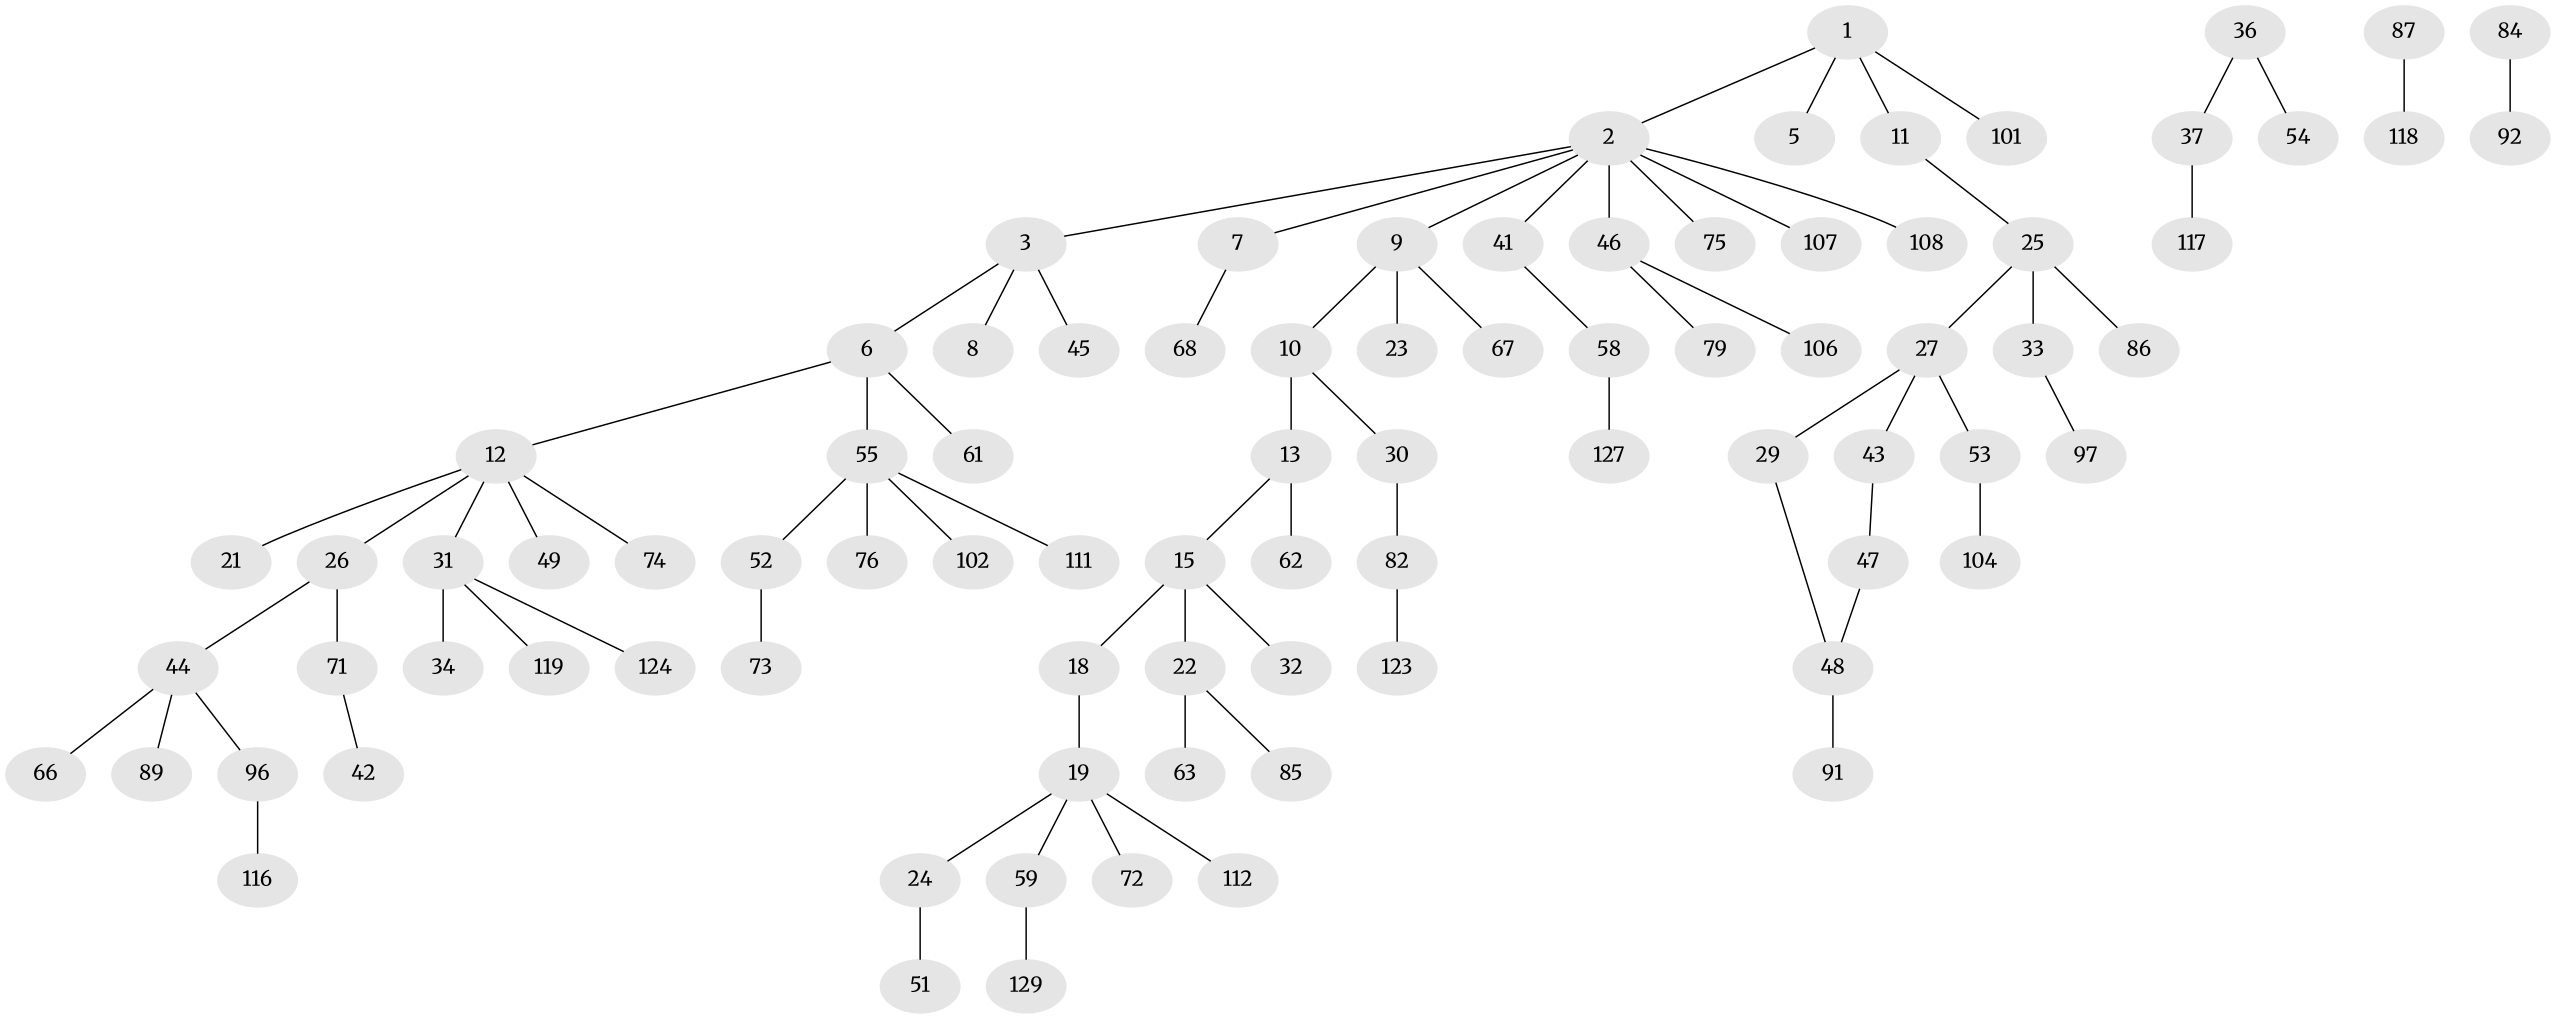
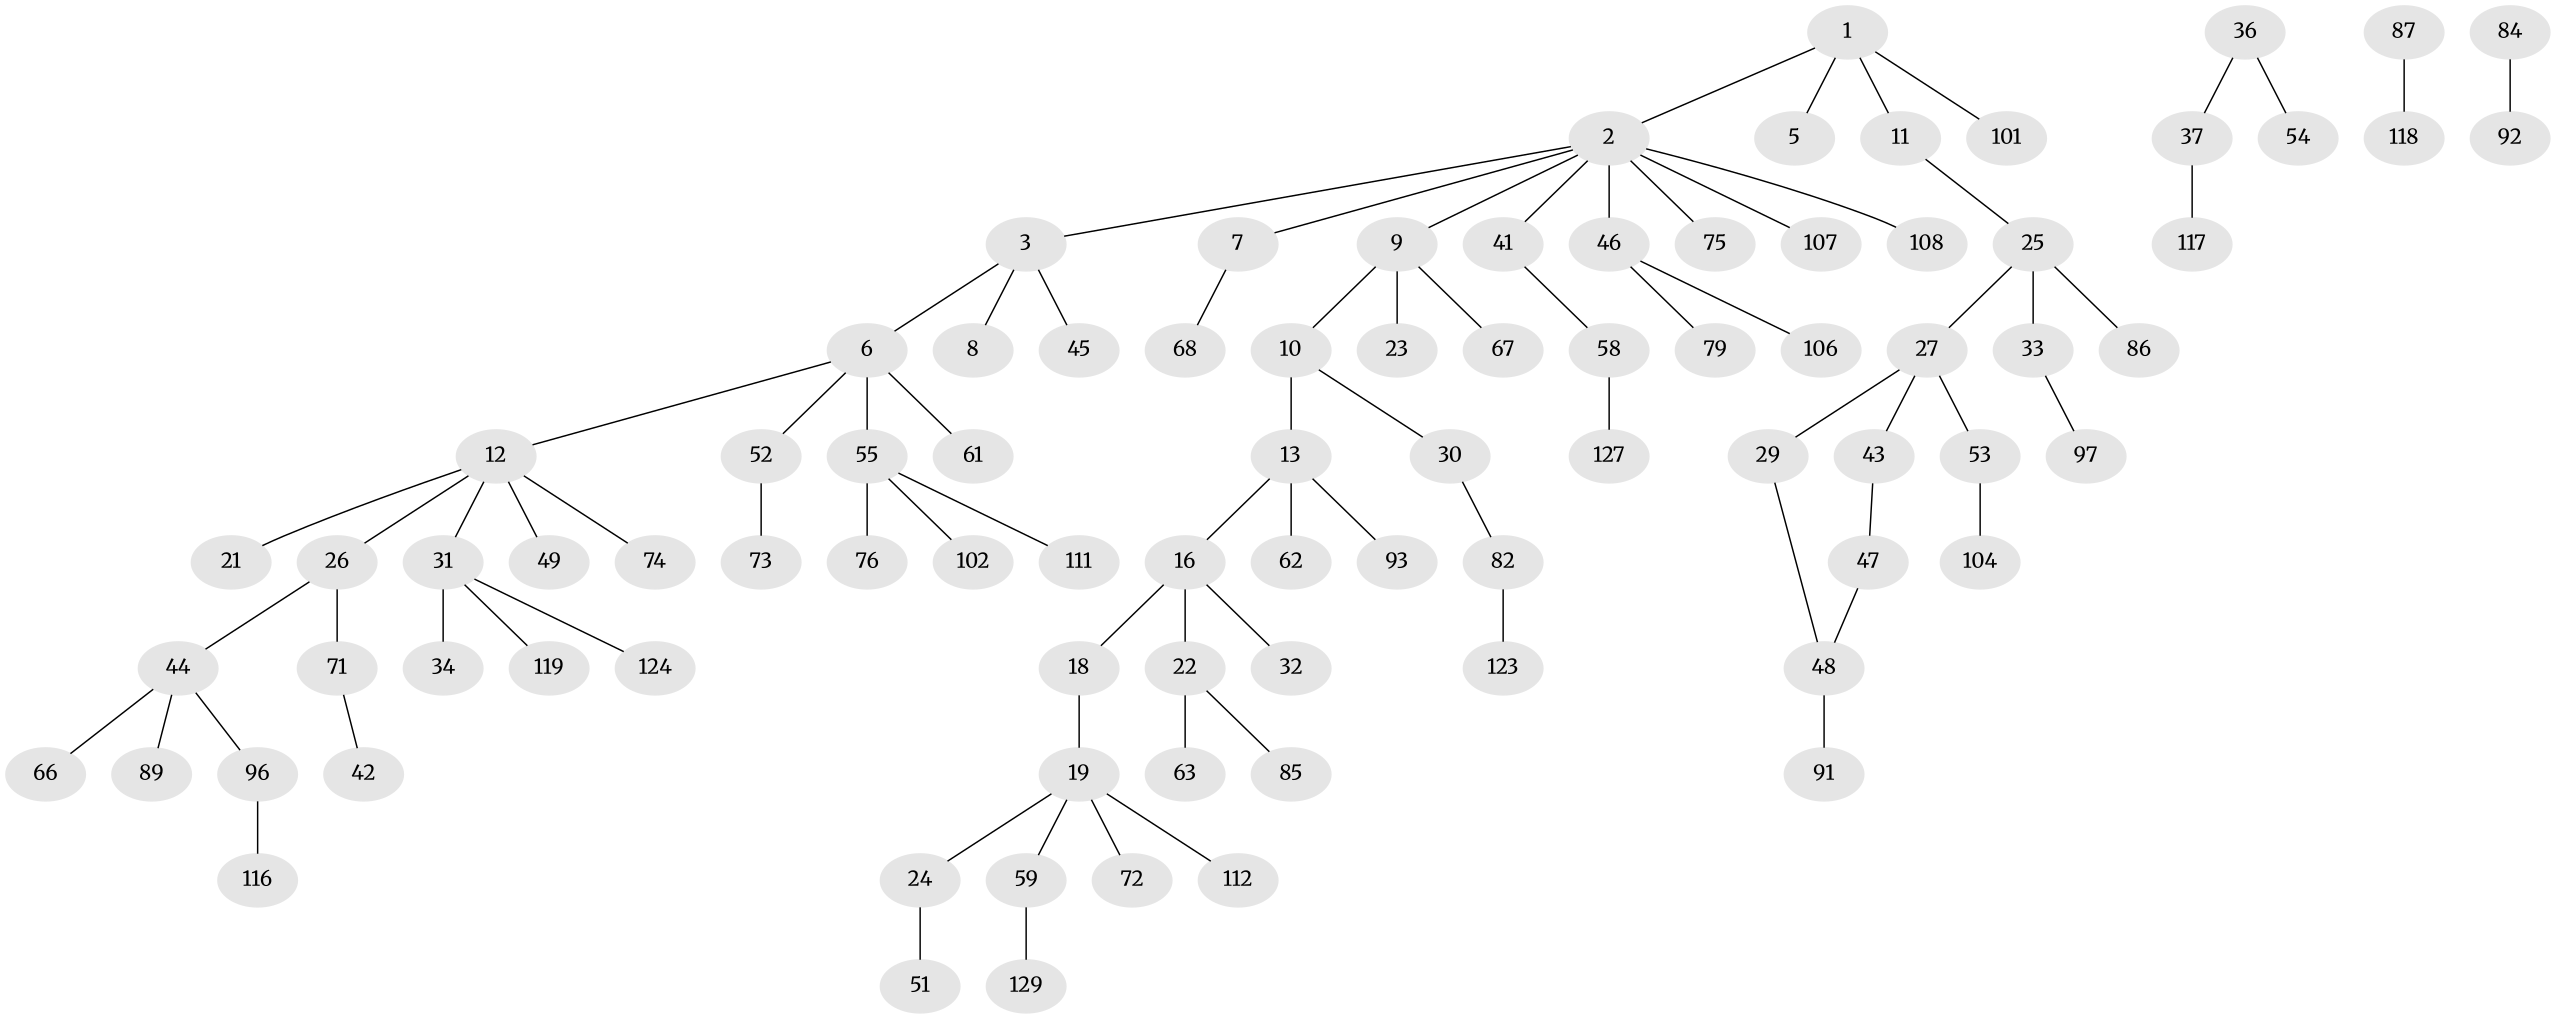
(814, 509) -> (814, 403)
(1185, 562) -> (1185, 562)
none -> (1397, 562)
